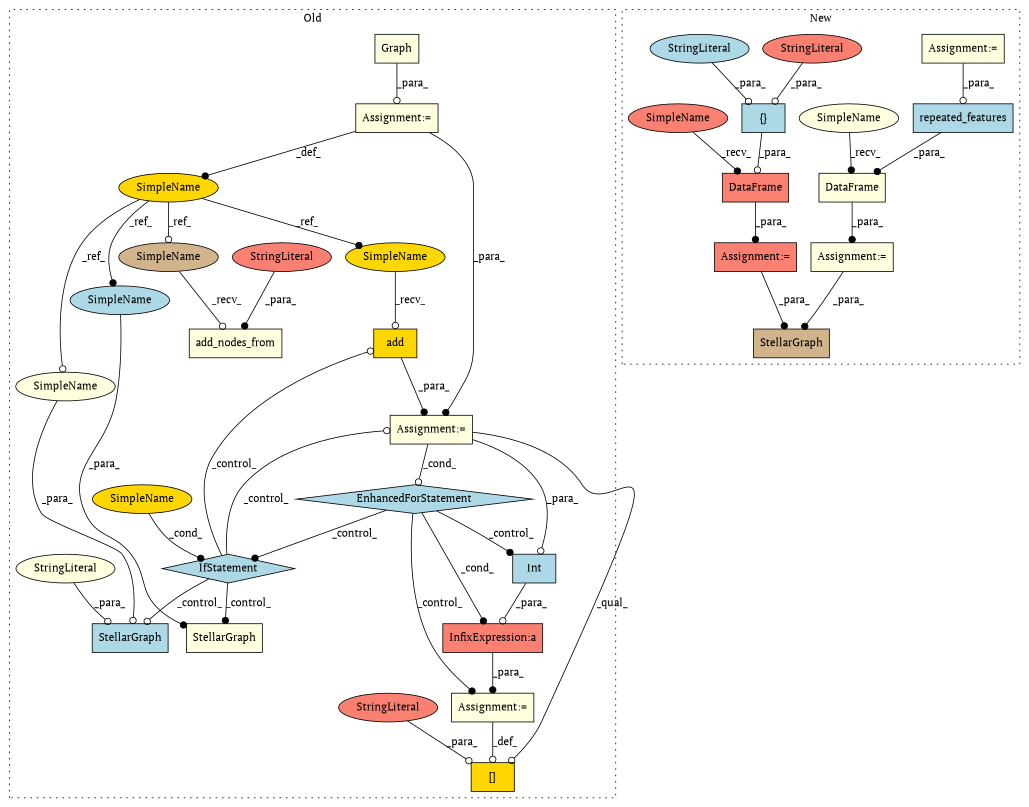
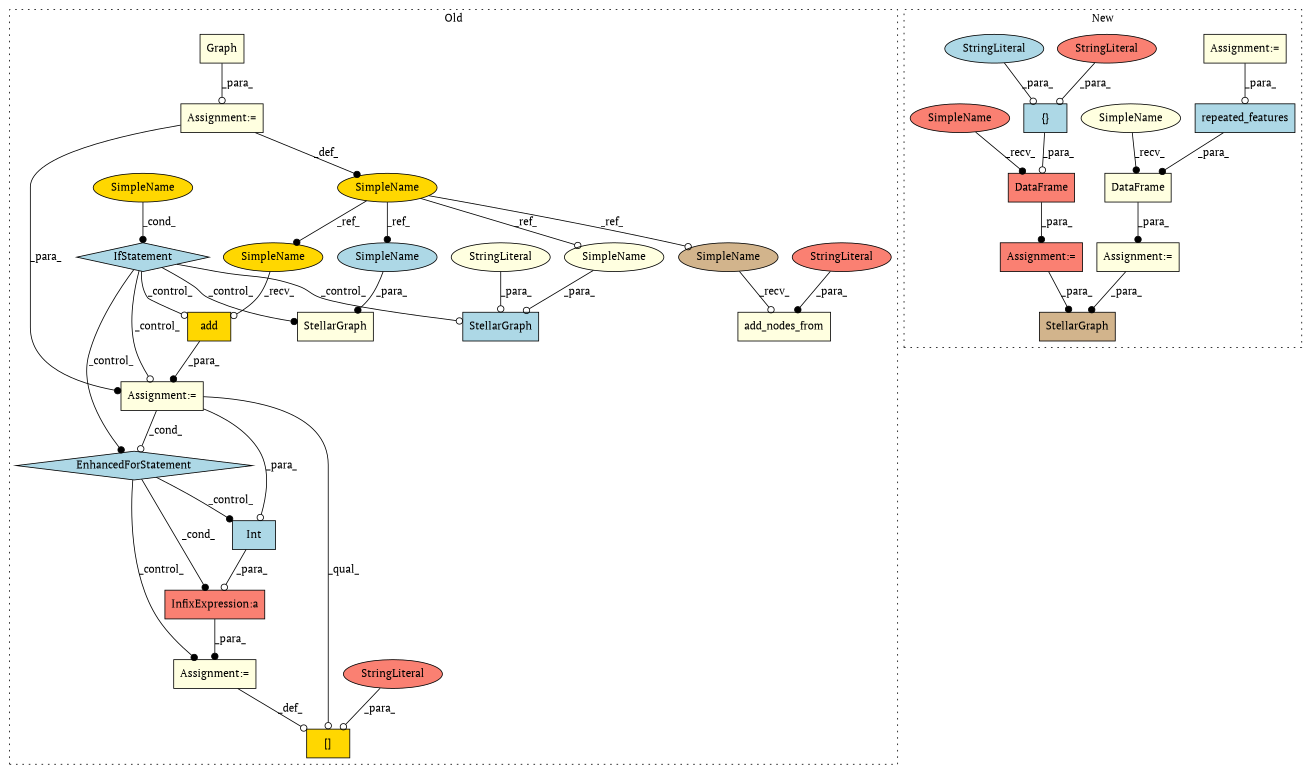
(322, 534) -> (88, 357)
